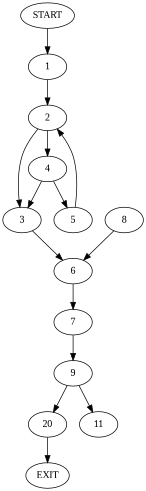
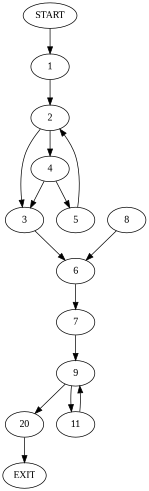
none -> (80, 402)
